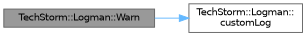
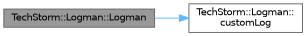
(79, 18) -> (79, 18)
